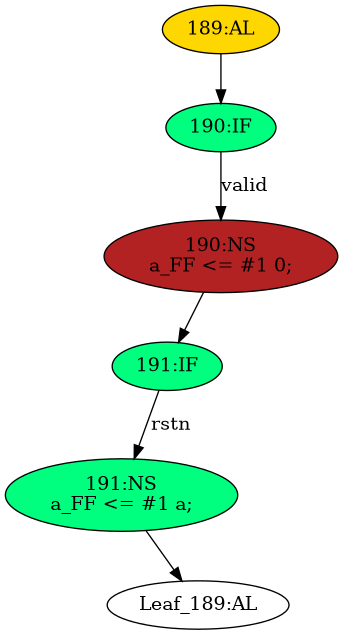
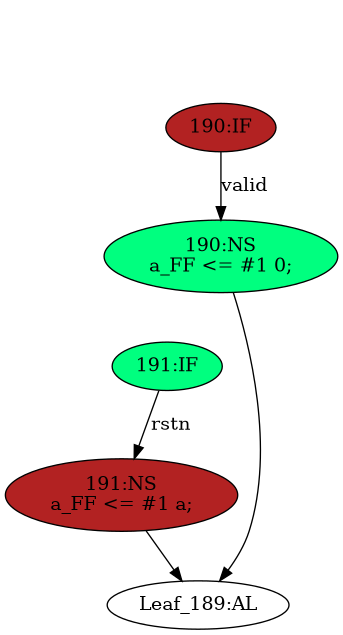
(221, 30) -> none
(221, 128) -> (221, 128)
(221, 256) -> (221, 256)
(194, 311) -> (260, 433)
(122, 495) -> (122, 495)
